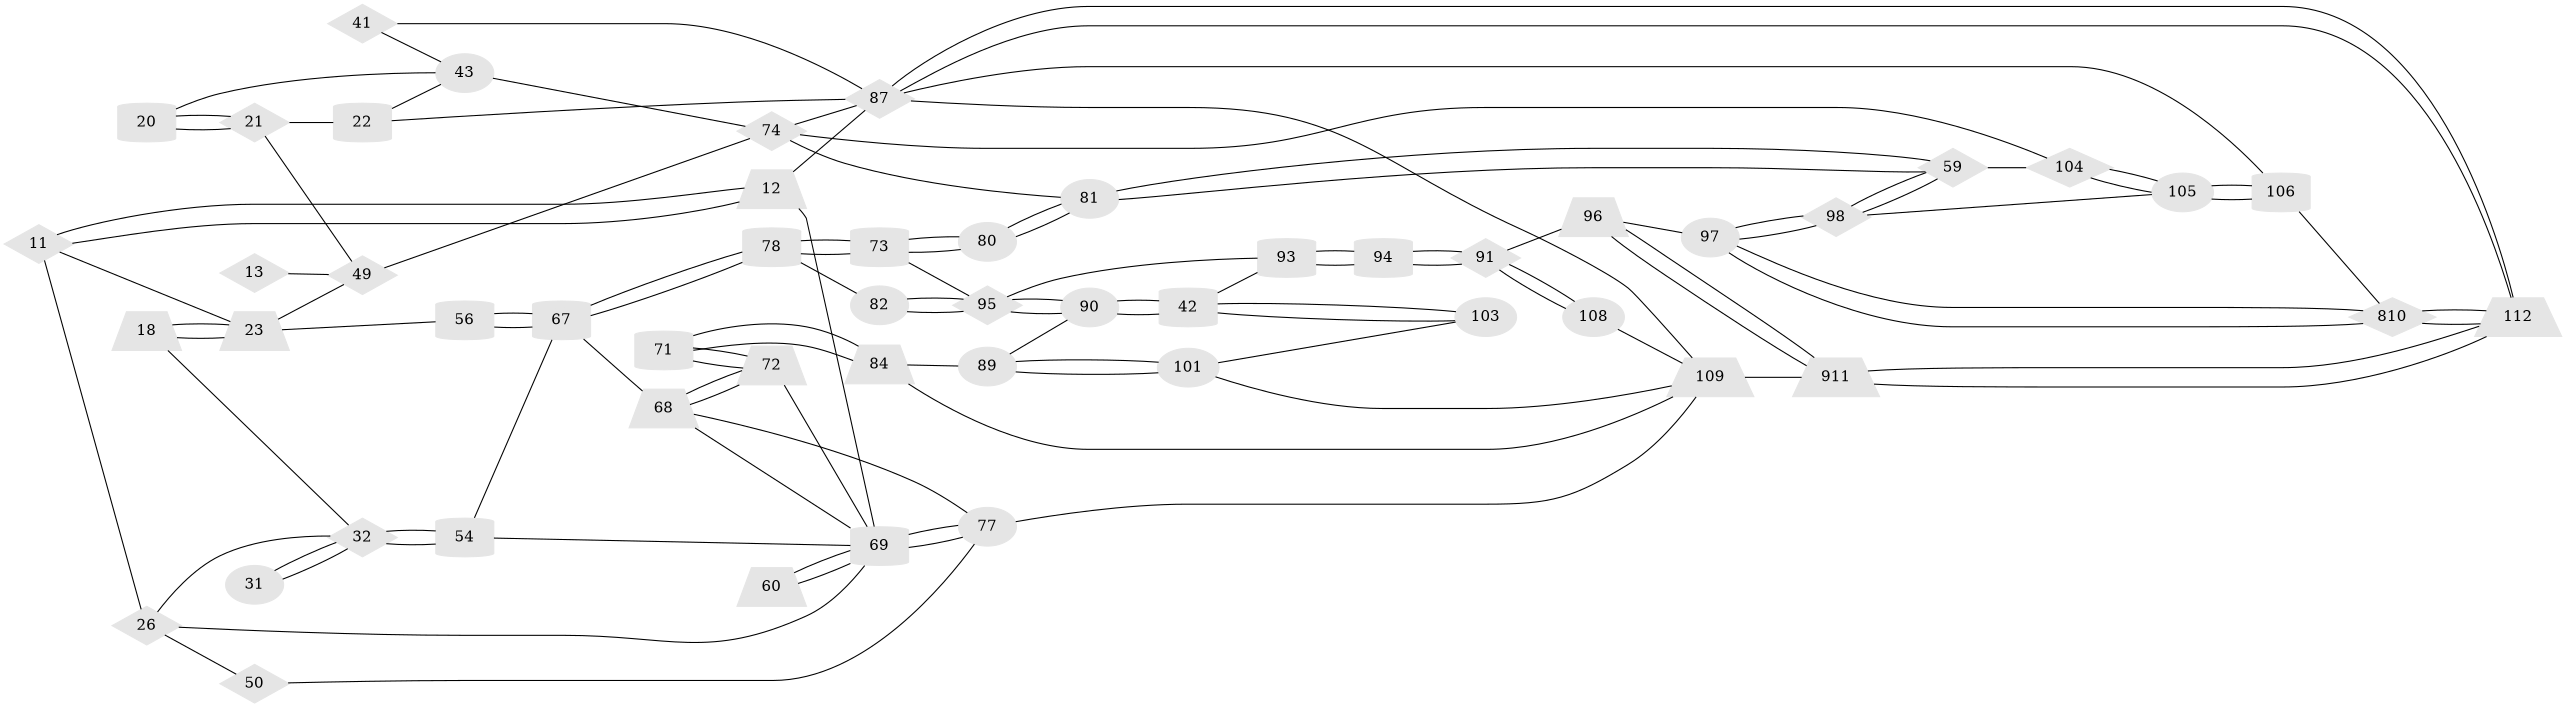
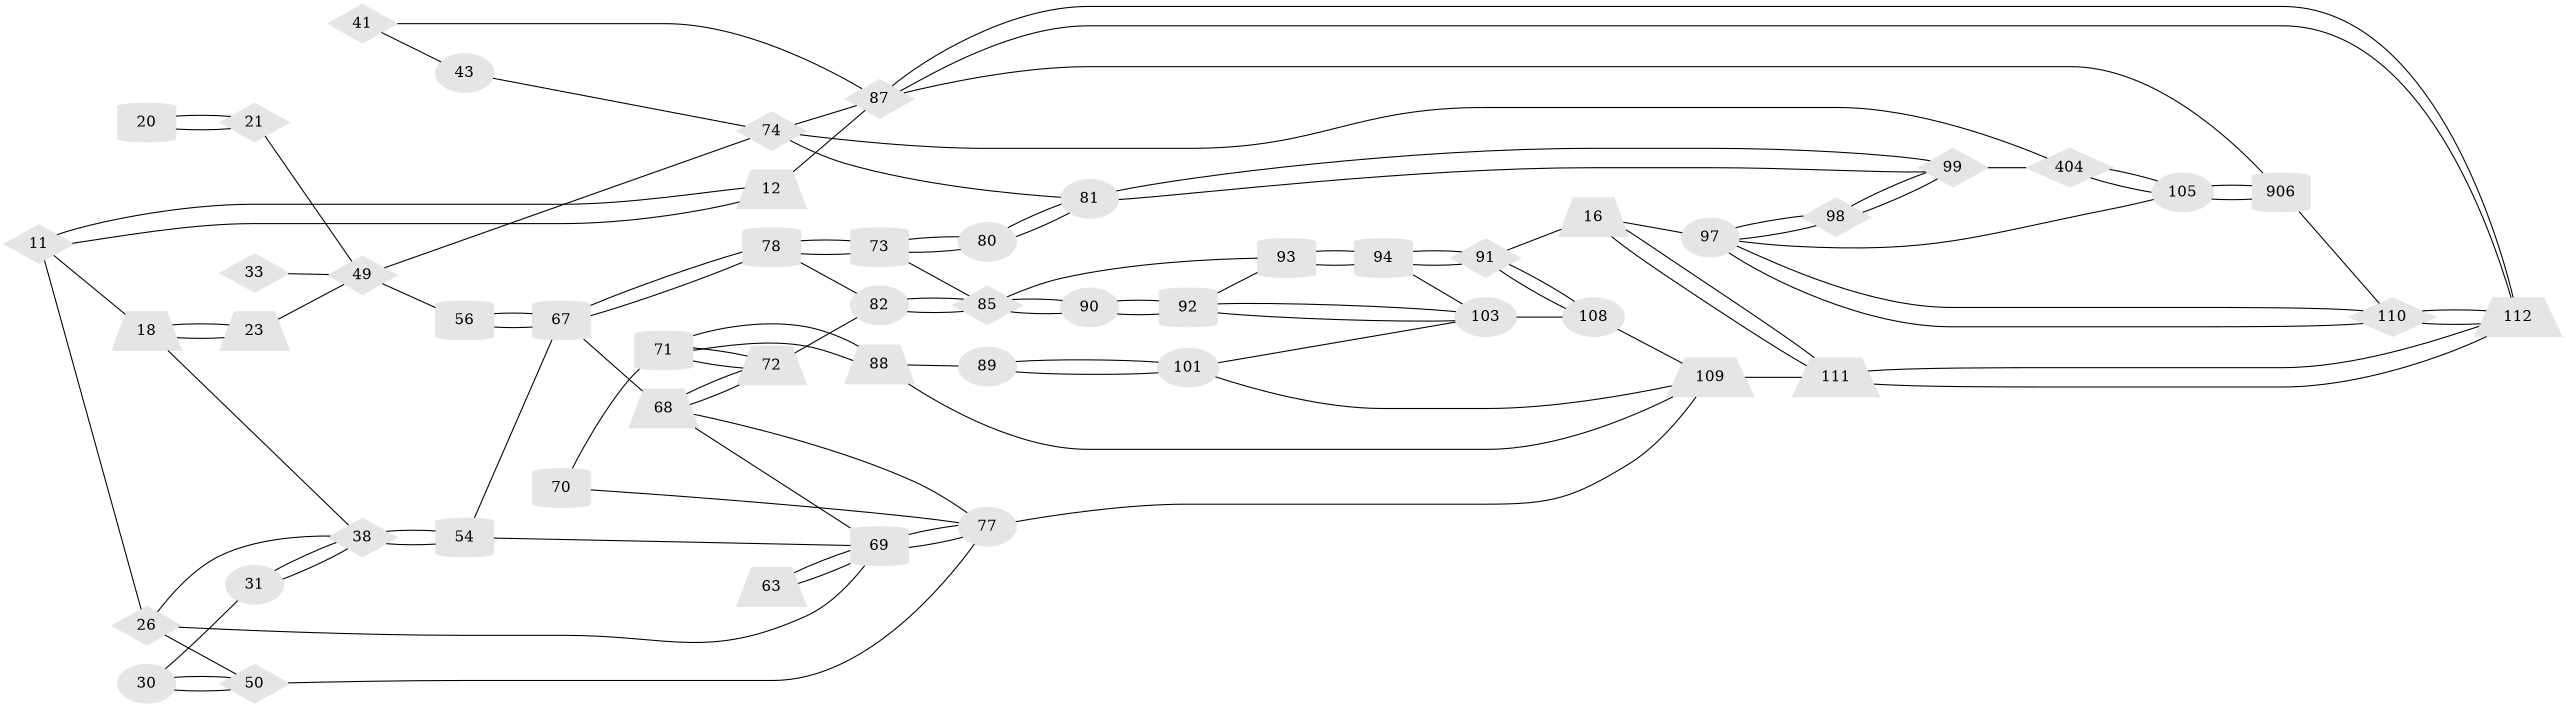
(304, 80) -> none
(362, 123) -> none
(1315, 126) -> none
(1953, 168) -> (1953, 168)
(2070, 168) -> (2070, 168)
(2281, 192) -> (2281, 192)
(2010, 205) -> (1948, 241)
(1594, 217) -> (1594, 217)
(255, 273) -> (255, 273)
(145, 287) -> (90, 285)
none -> (1438, 289)
(987, 305) -> (987, 305)
(1188, 307) -> (1188, 307)
none -> (1540, 317)
(2392, 317) -> (2392, 317)
(359, 326) -> (409, 296)
(1039, 337) -> none
(880, 364) -> (880, 364)
(839, 366) -> none
(1836, 377) -> (1836, 377)
(826, 456) -> (821, 338)
none -> (562, 488)
(362, 538) -> (362, 538)
(772, 587) -> (772, 587)
none -> (147, 684)
